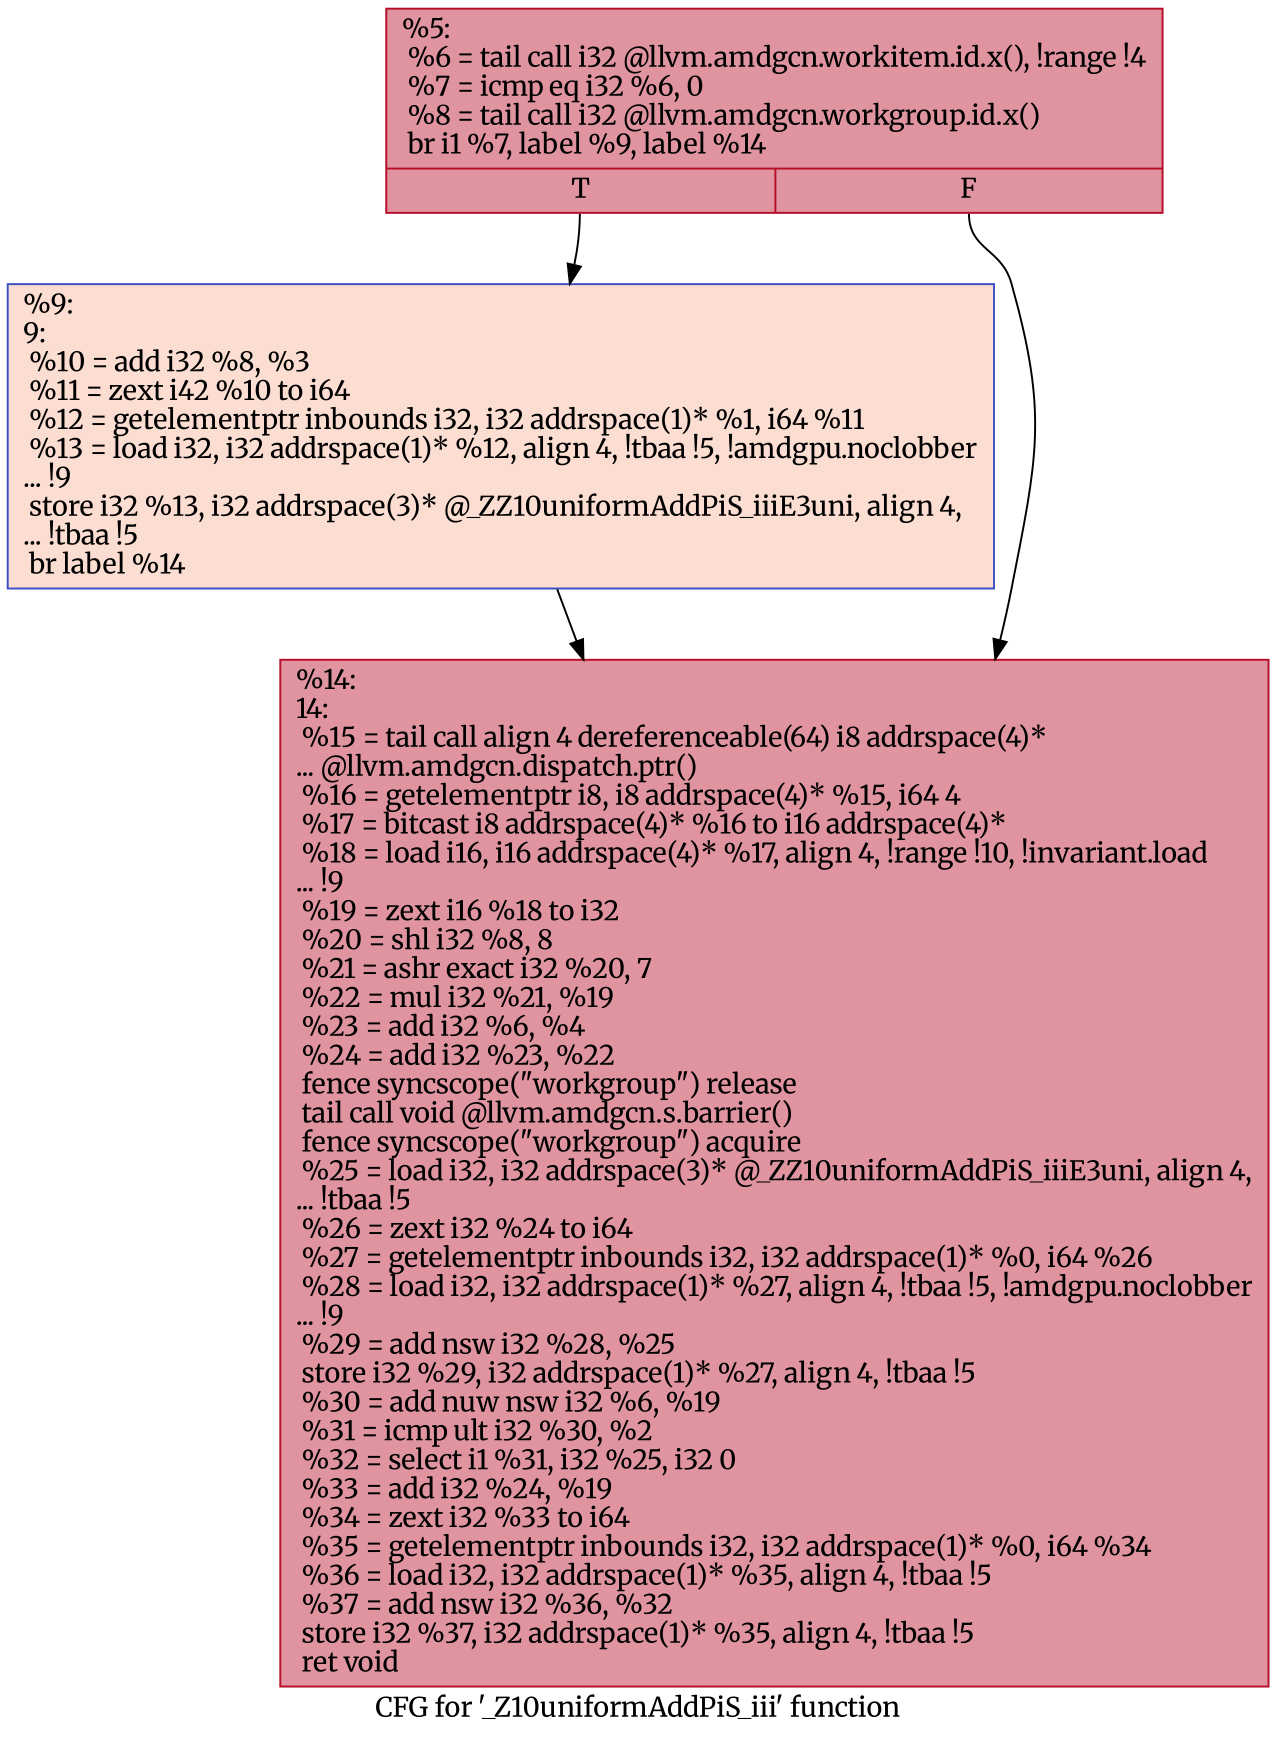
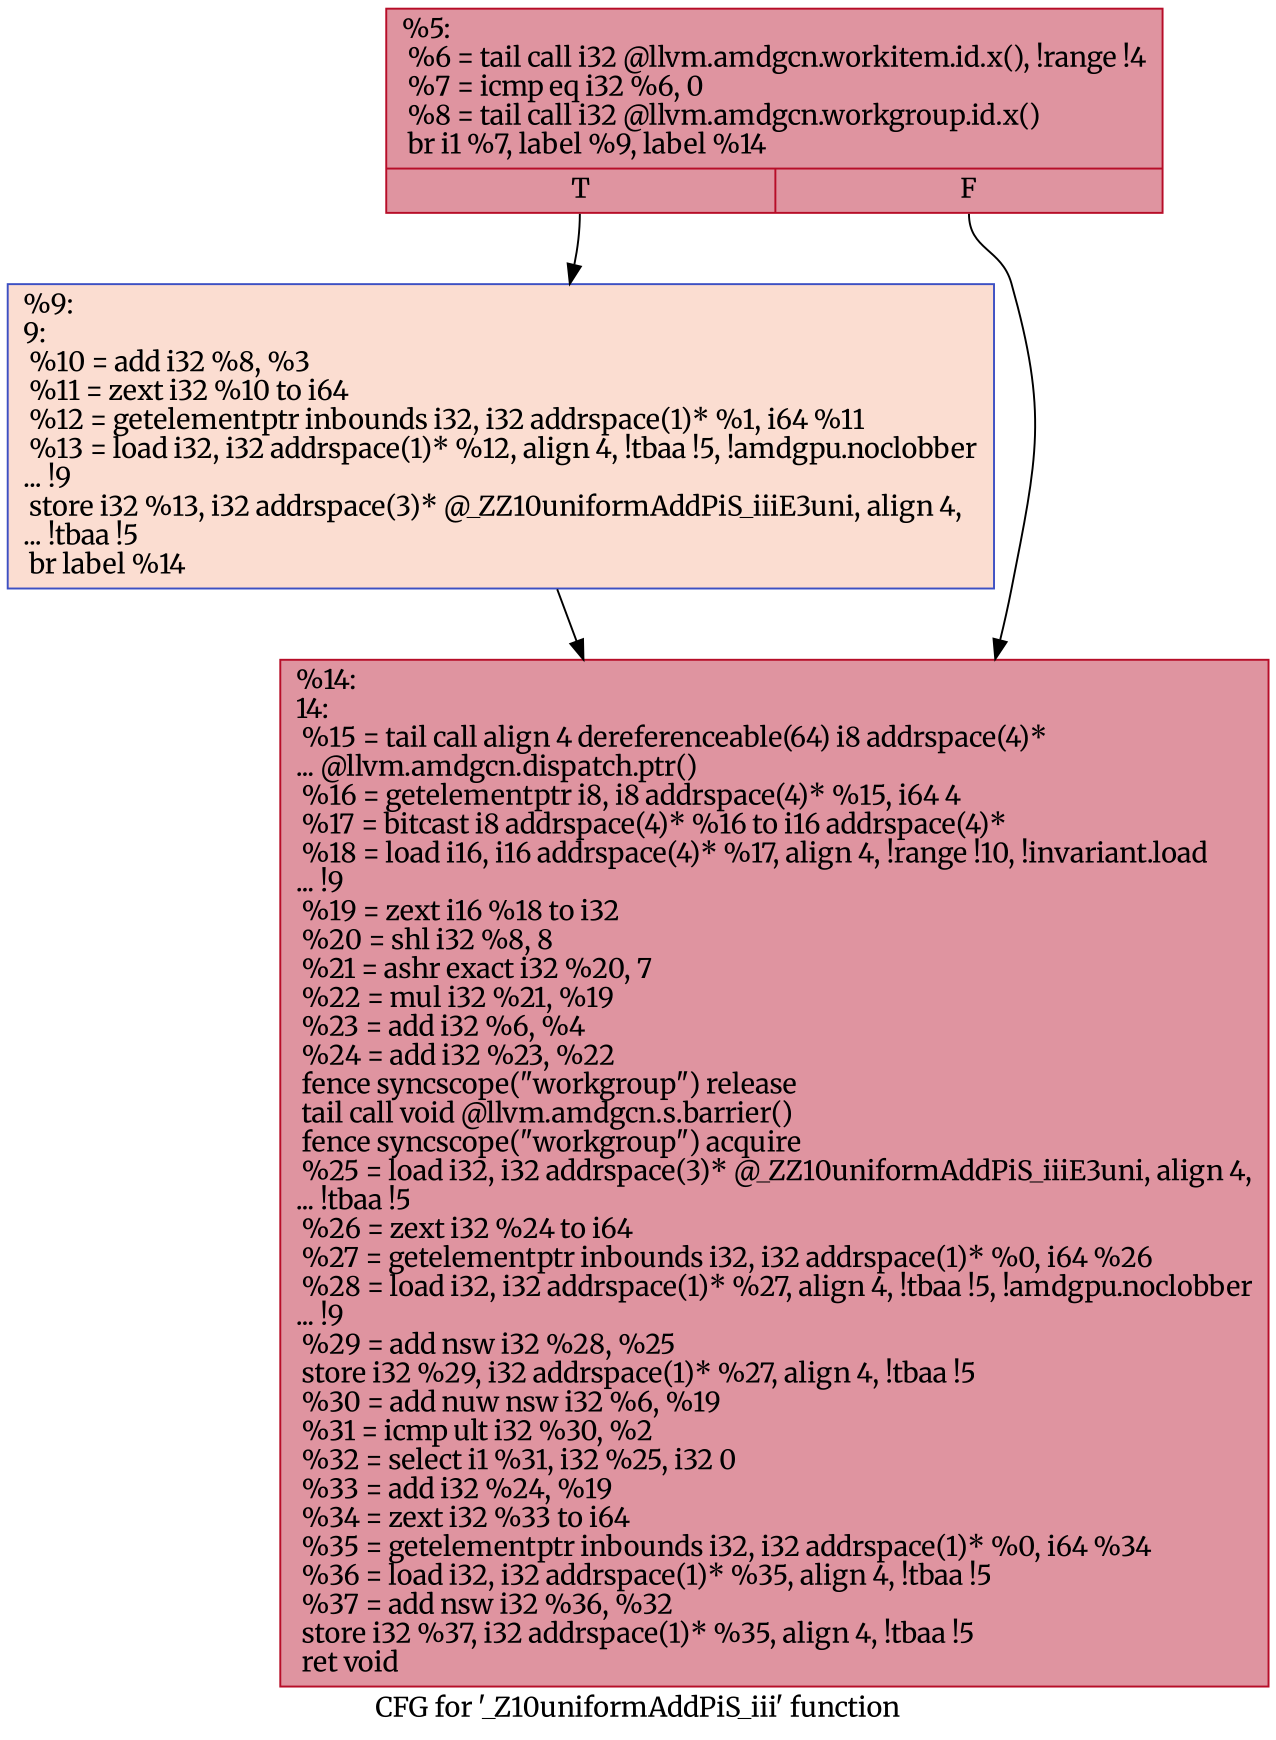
(187, 392) -> (186, 392)
